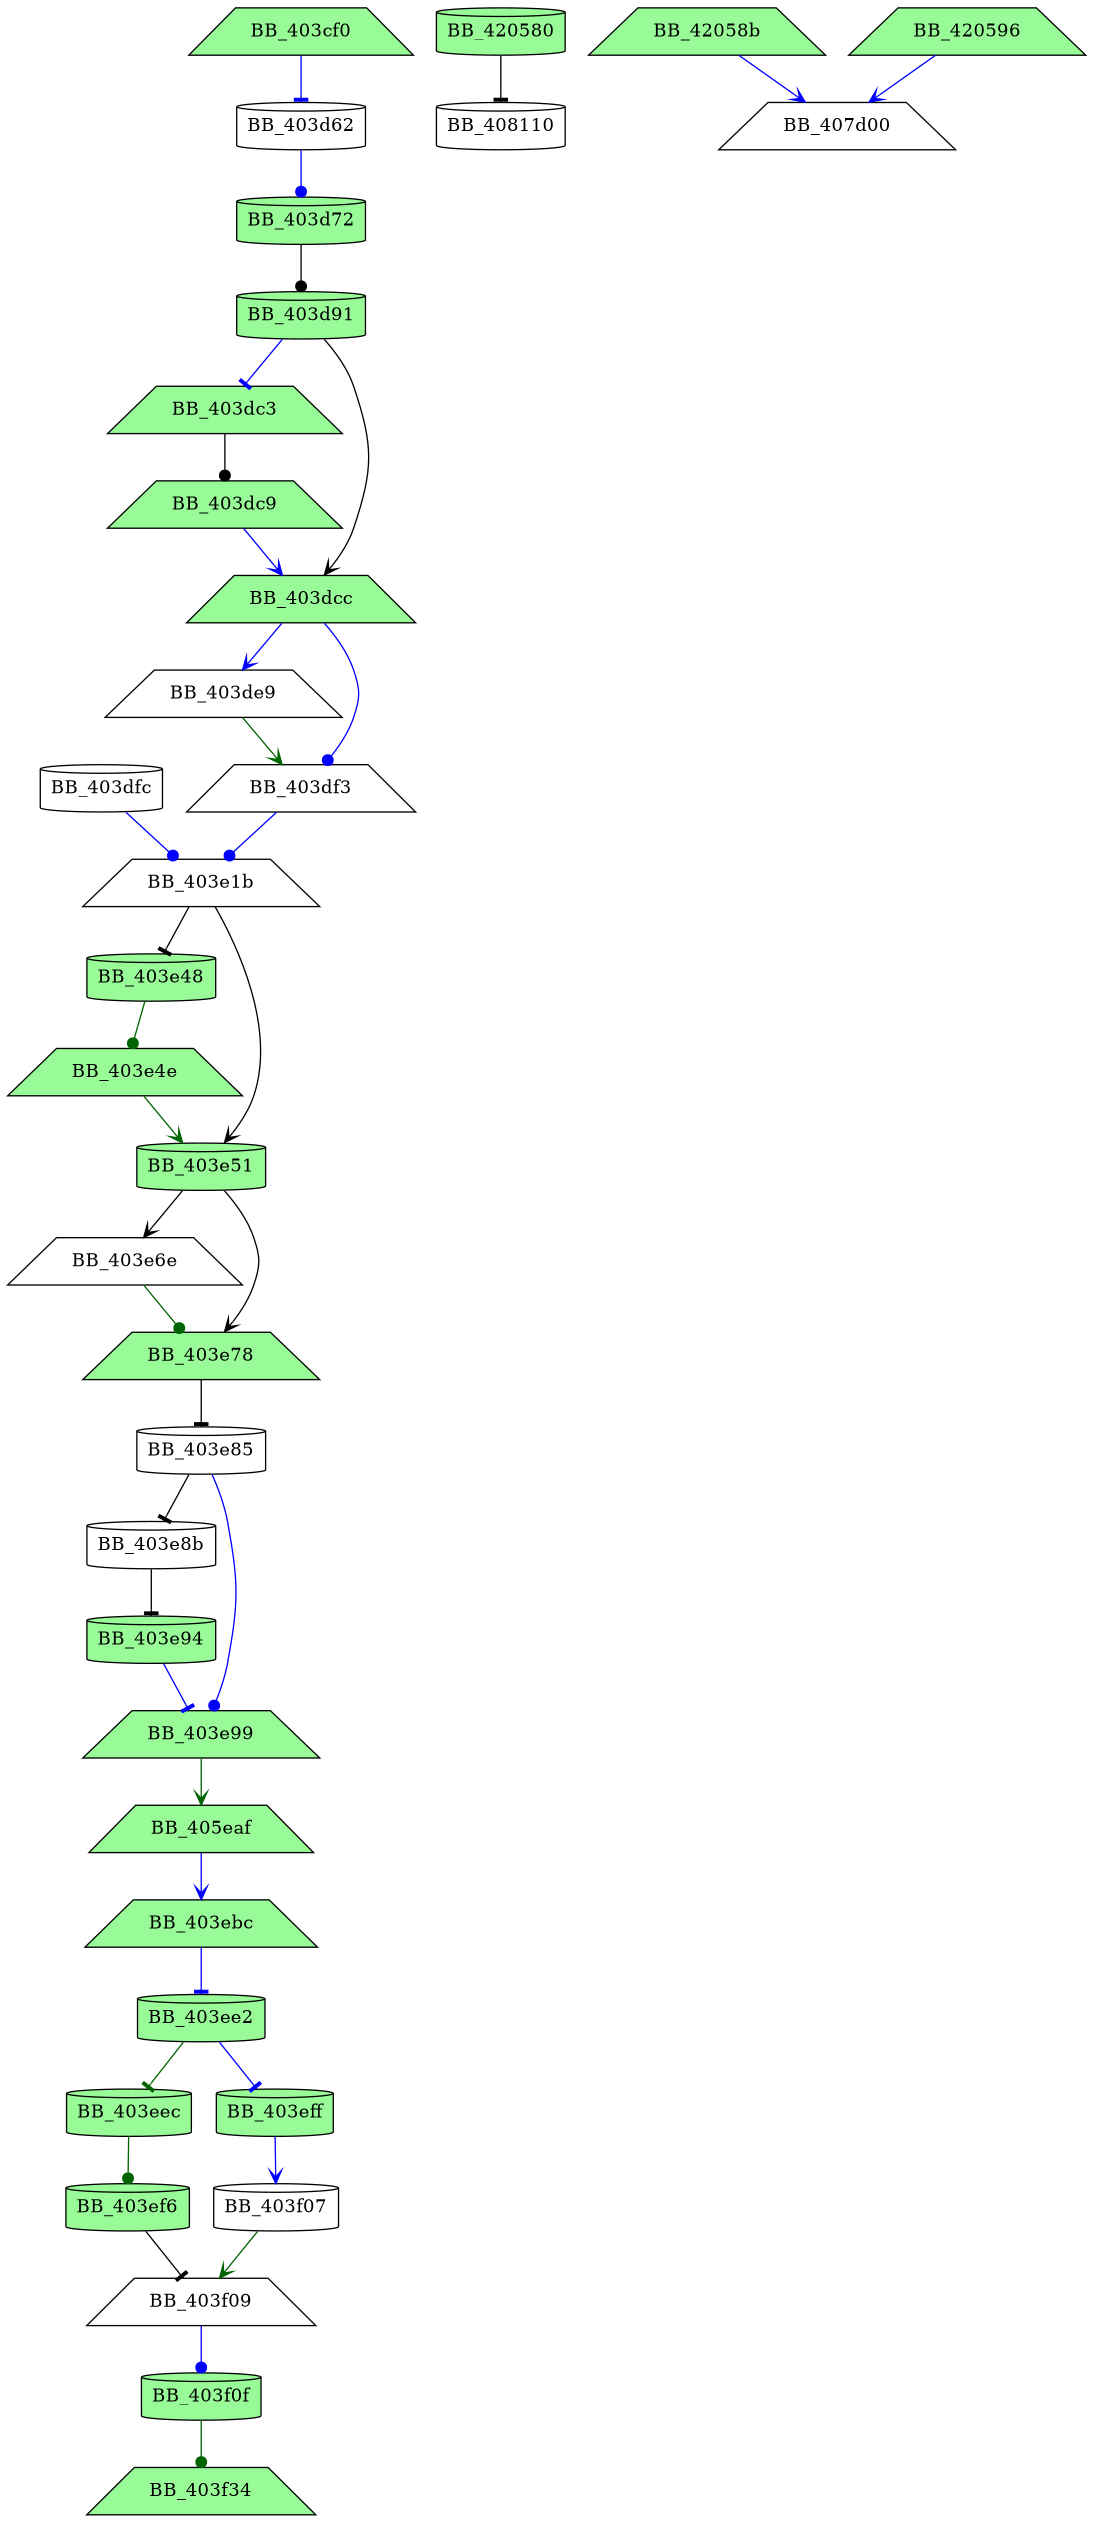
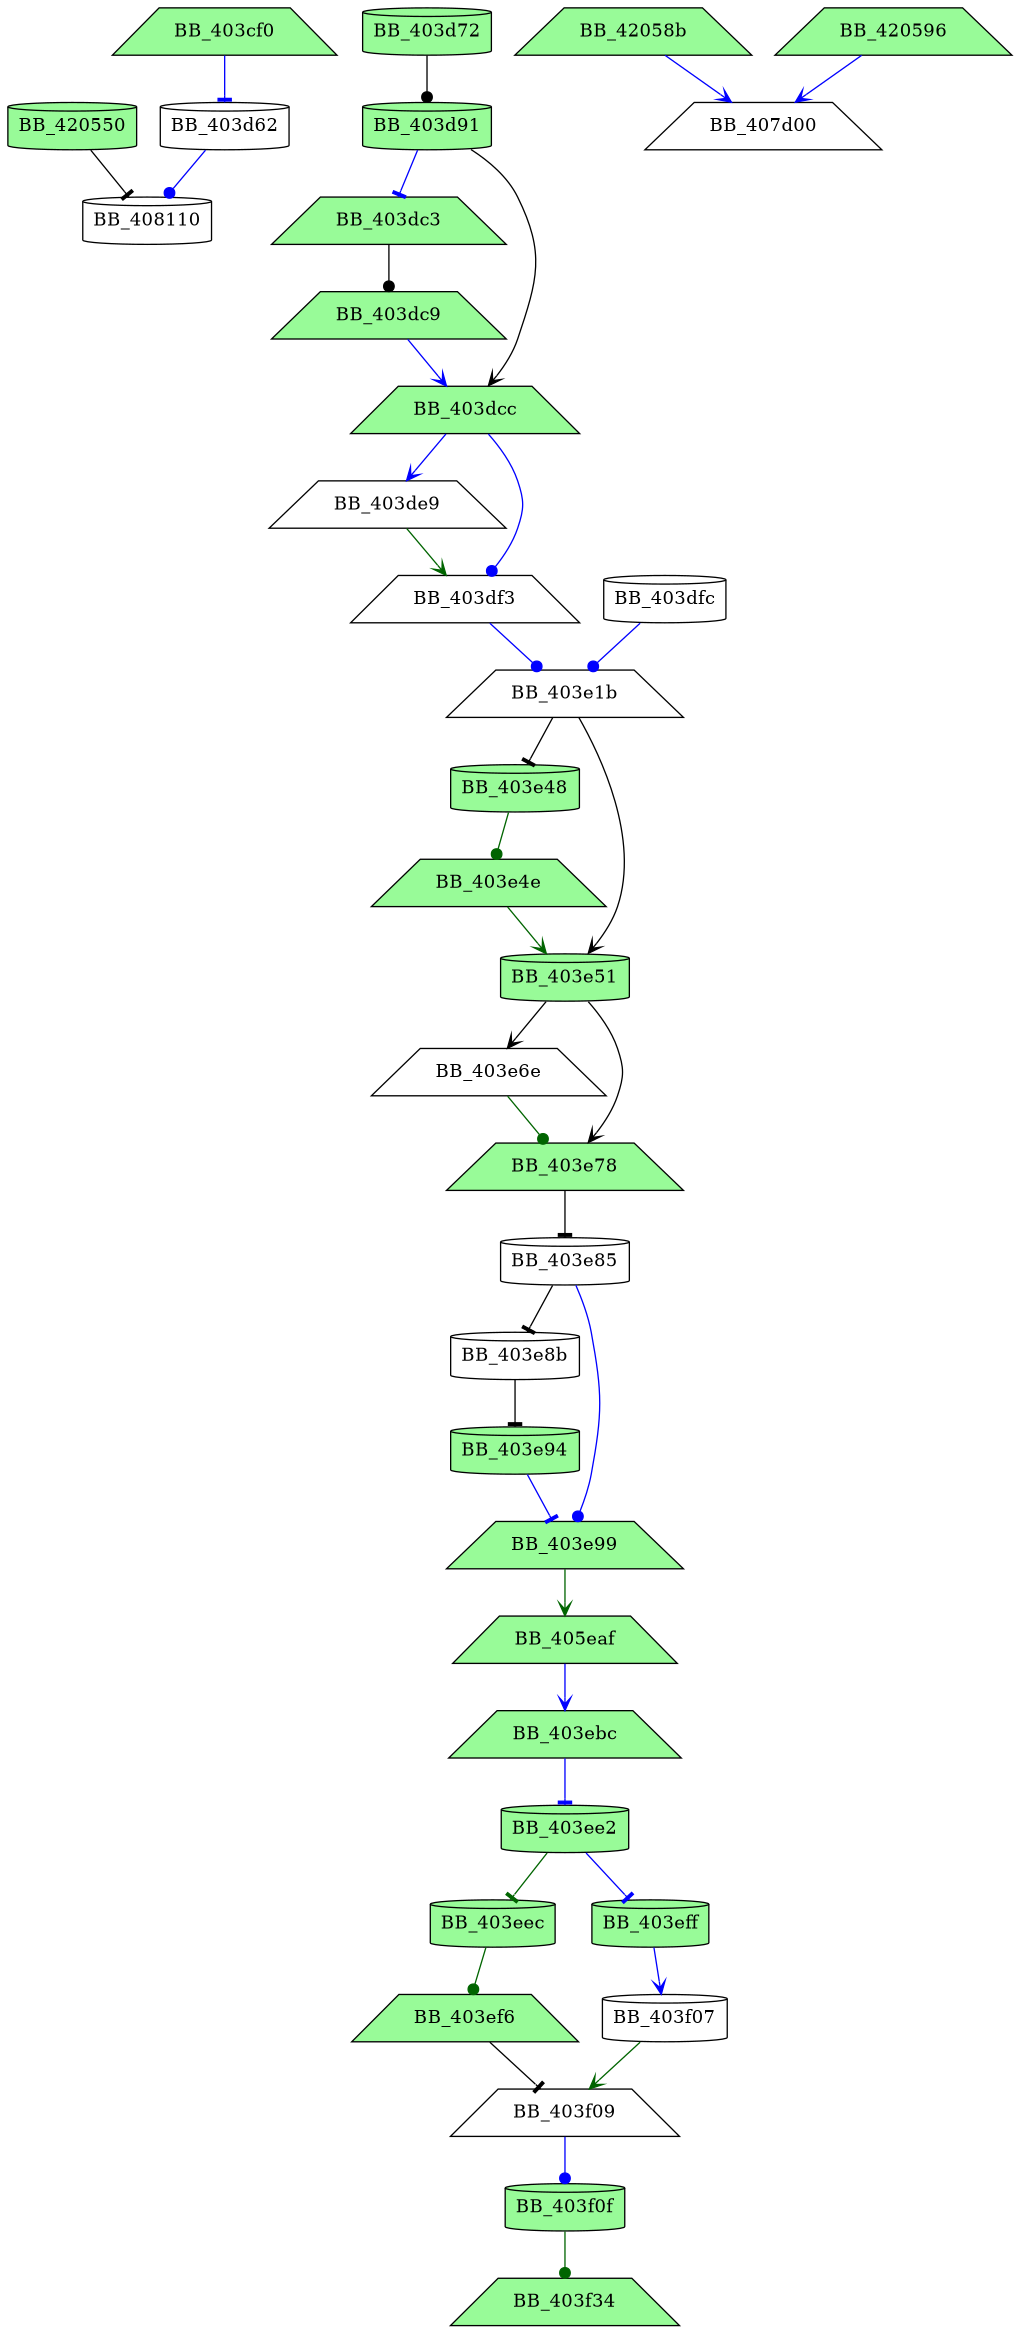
(501, 32) -> (72, 126)
(301, 168) -> (189, 169)
(128, 2207) -> (465, 2018)
